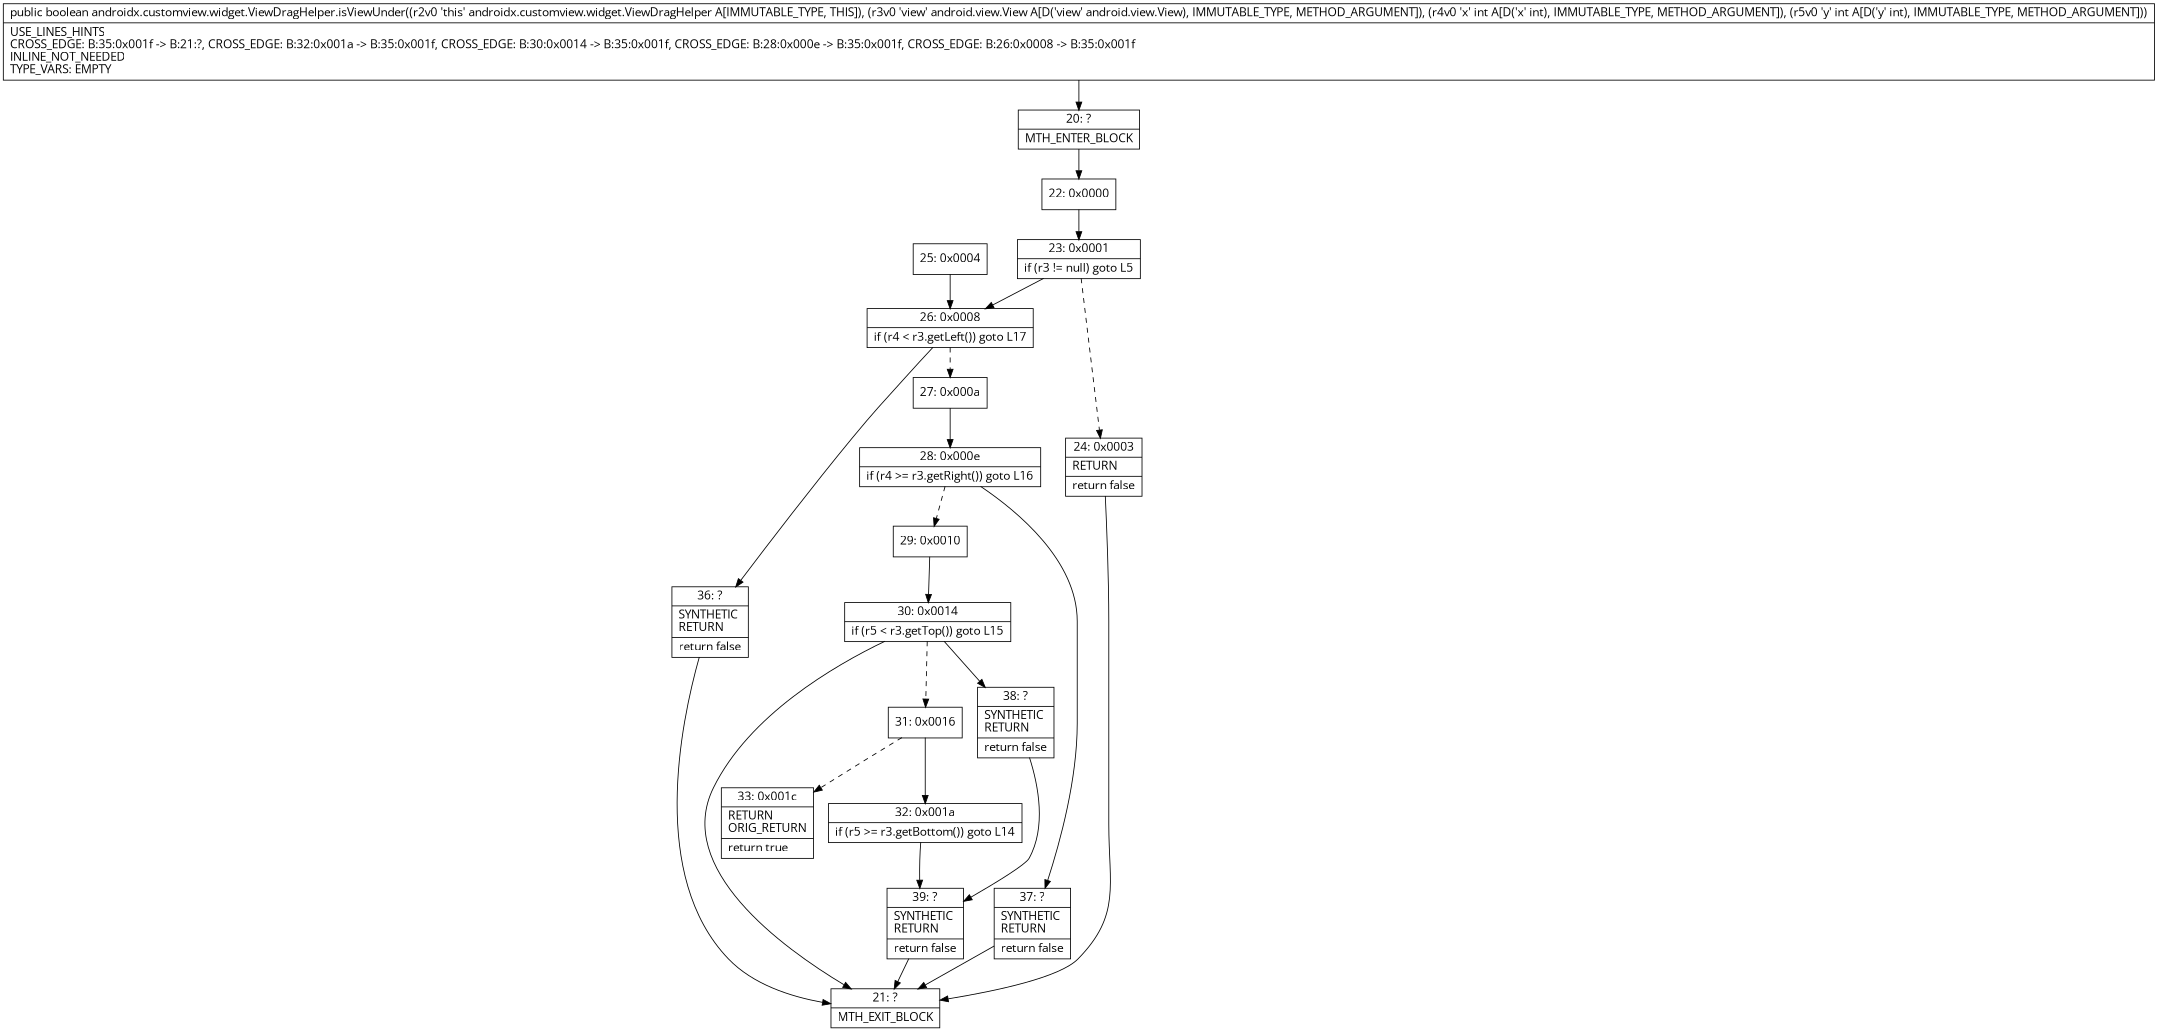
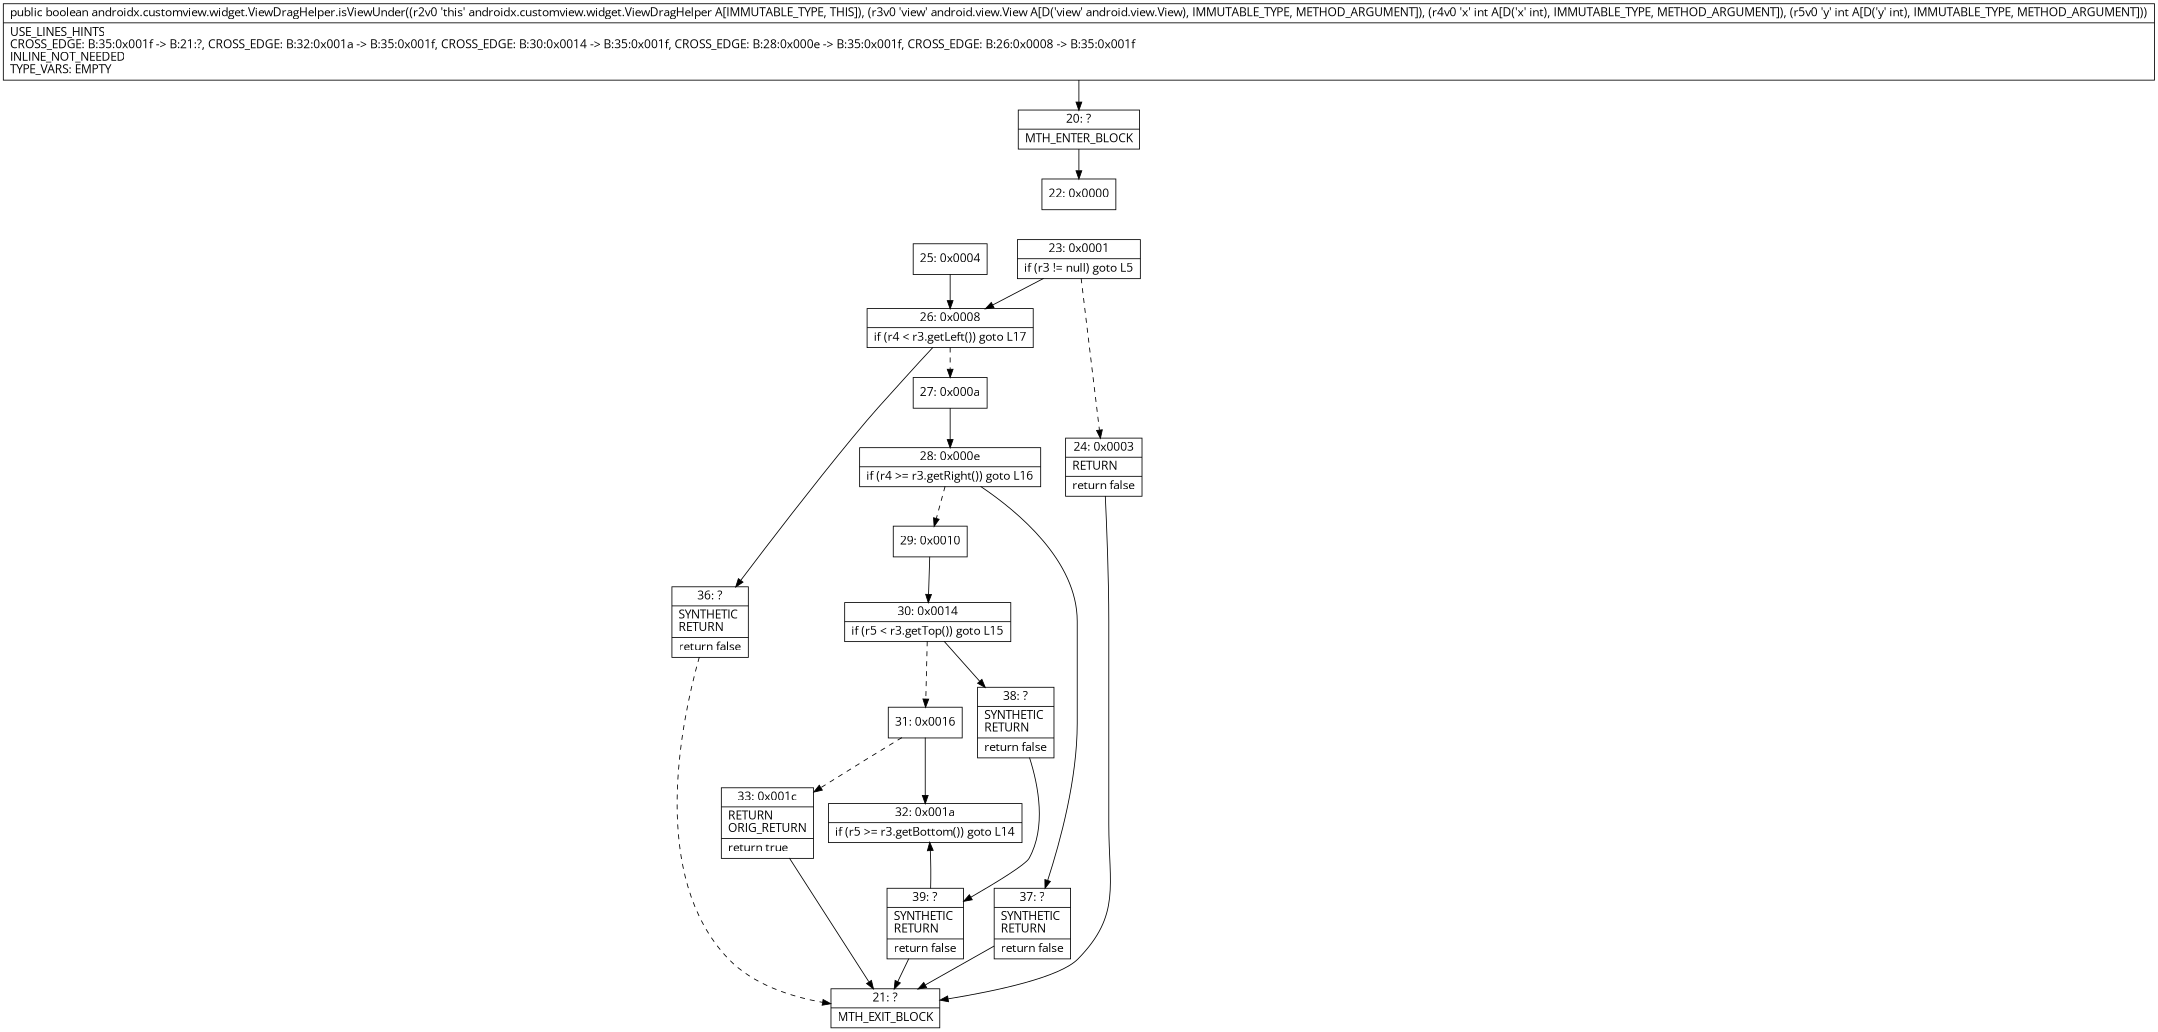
(1079, 221) -> none
(710, 801) -> (829, 920)
(920, 861) -> (931, 870)
(684, 865) -> (684, 865)
